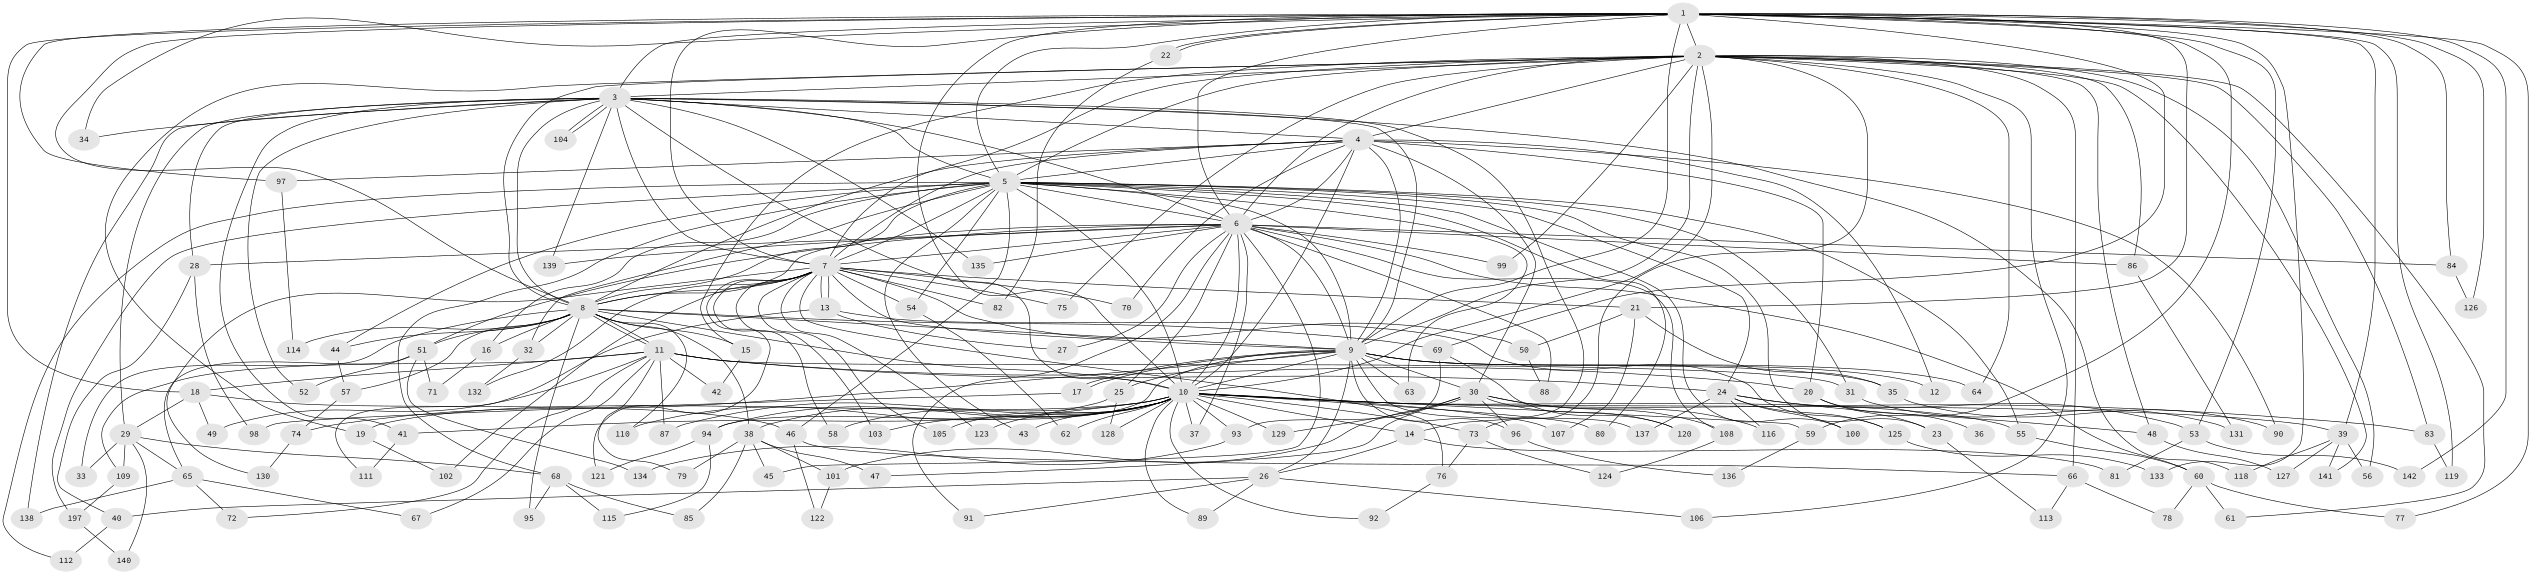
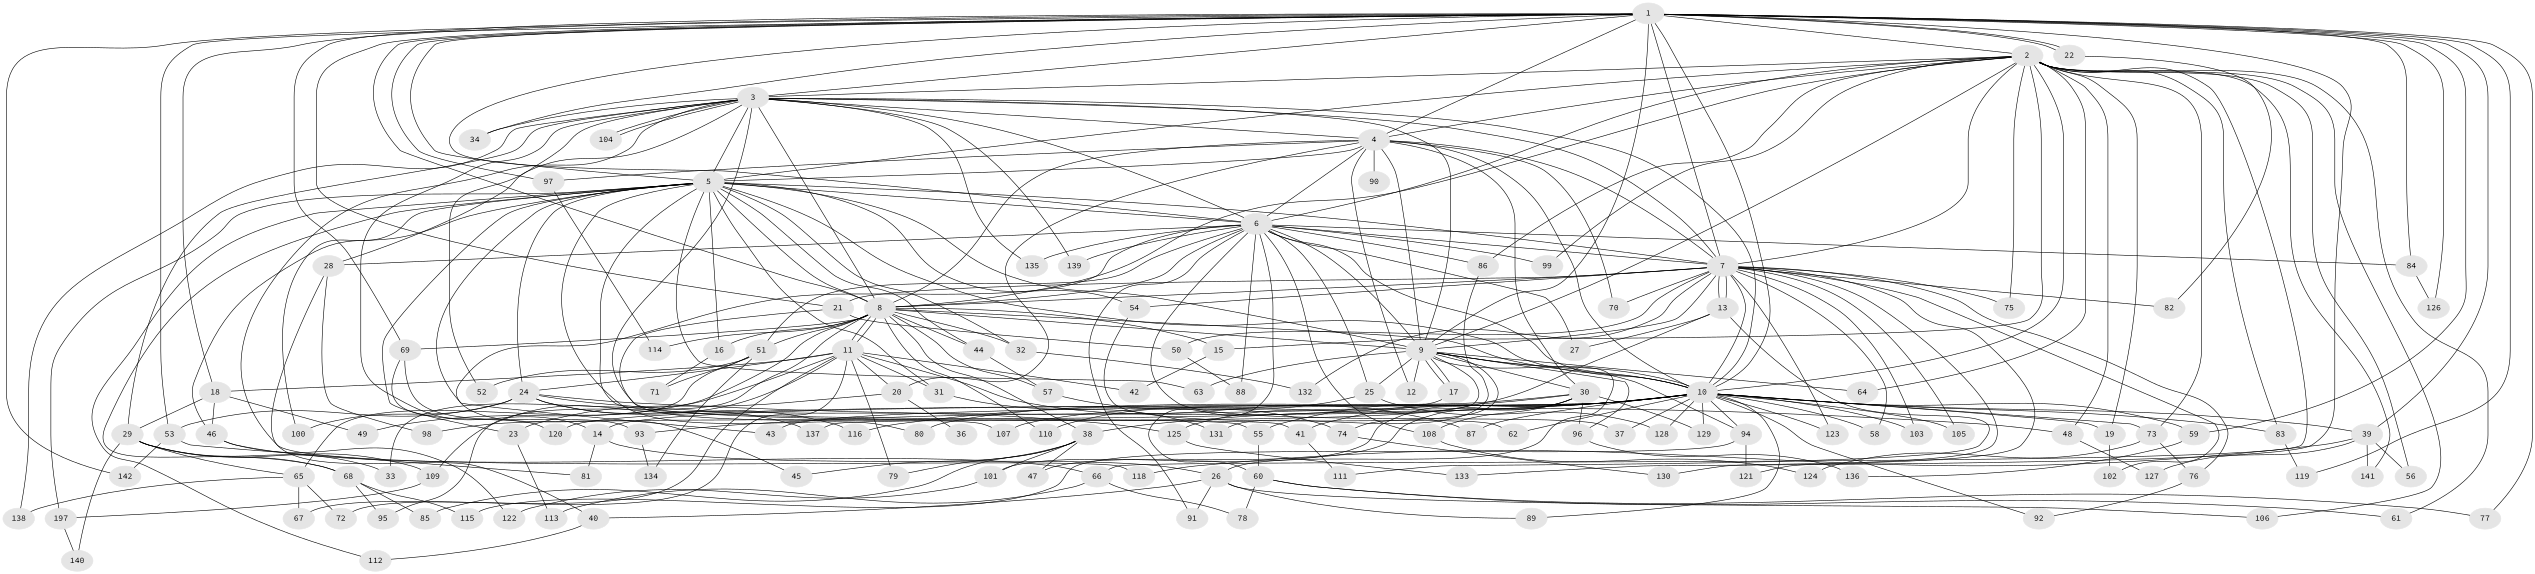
none -> (1511, 77)
none -> (1742, 322)
(1893, 392) -> none
